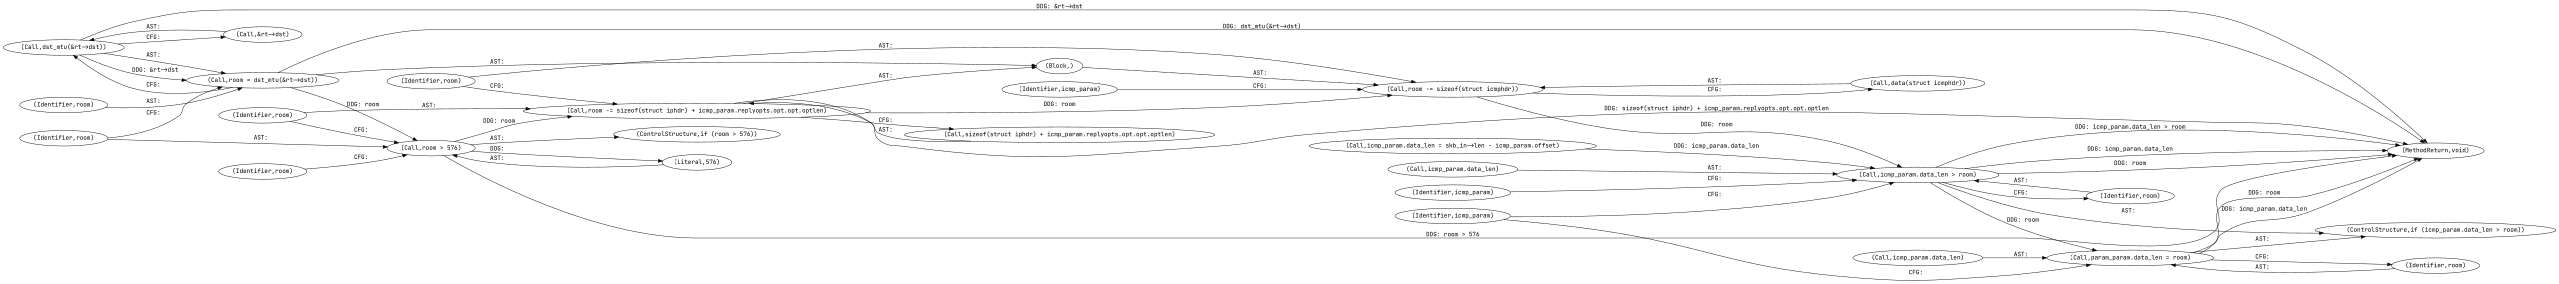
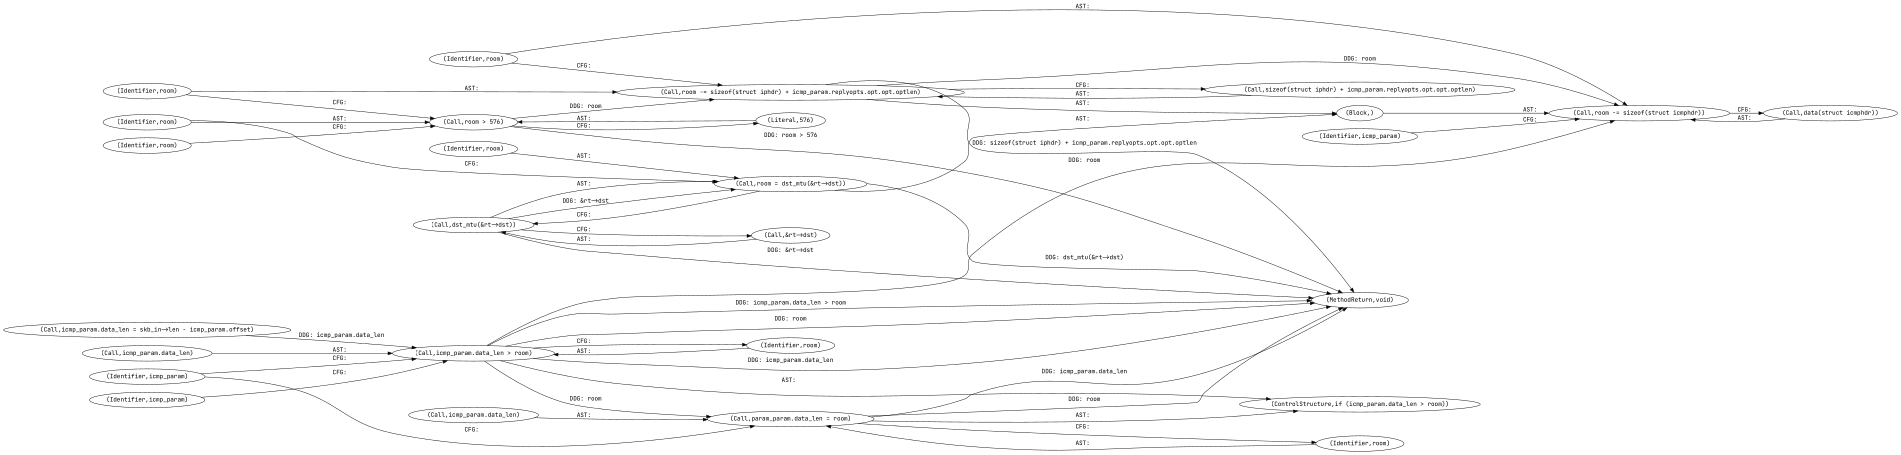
(347, 107) -> none
(1688, 133) -> (1034, 210)
(697, 134) -> none
(499, 149) -> (586, 126)
